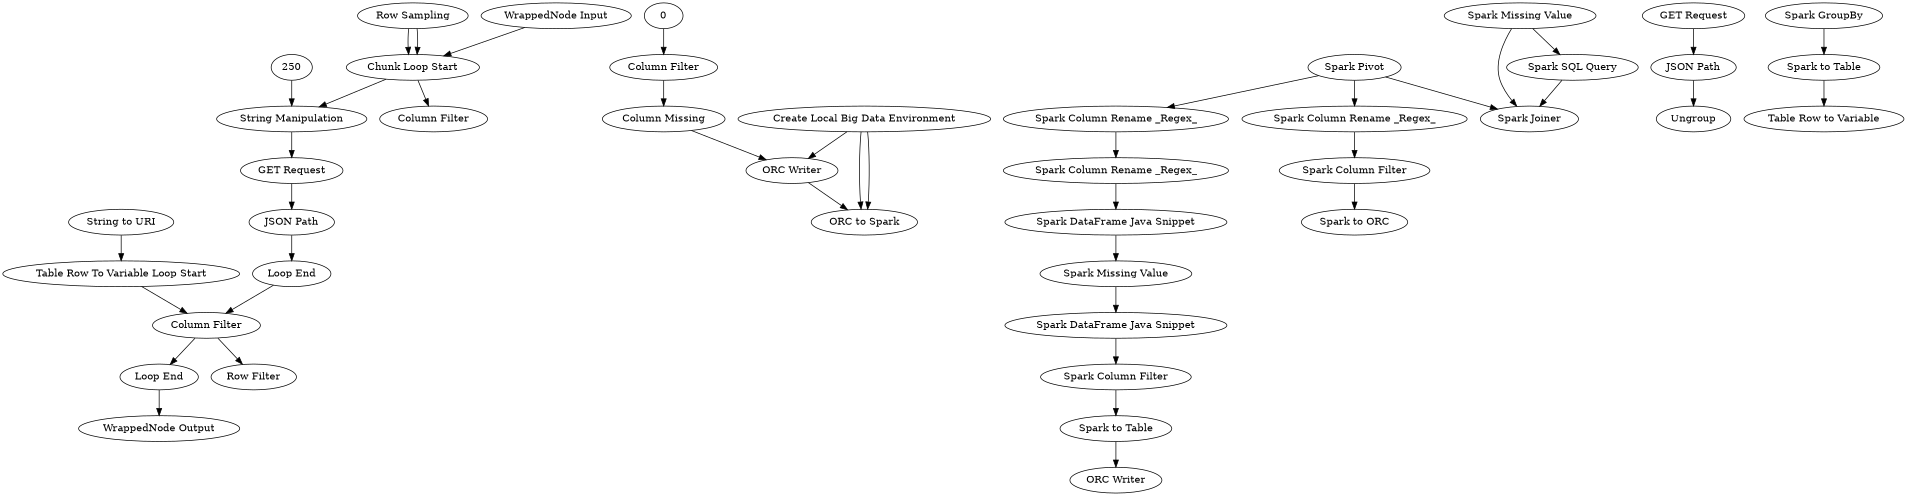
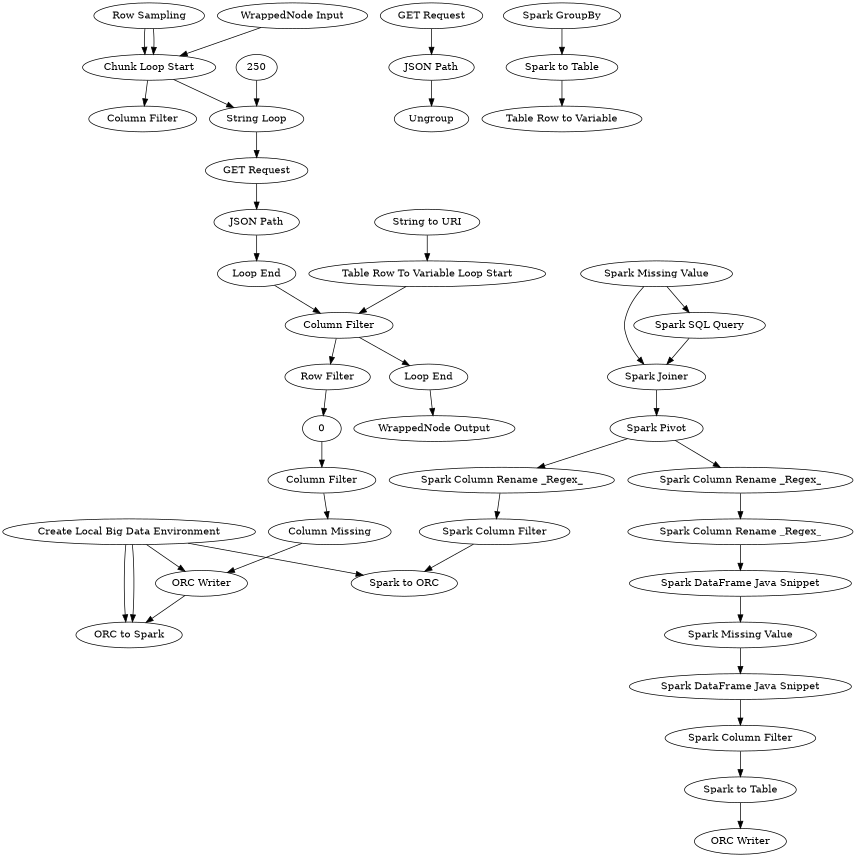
(1438, 92) -> (657, 399)
(292, 119) -> (257, 119)
none -> (325, 399)
none -> (276, 559)
